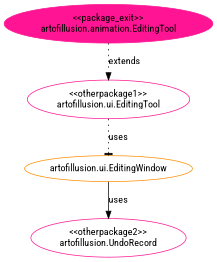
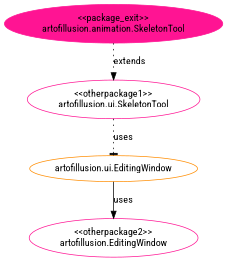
(109, 24) -> (114, 24)
(109, 99) -> (114, 99)
(109, 238) -> (114, 238)
